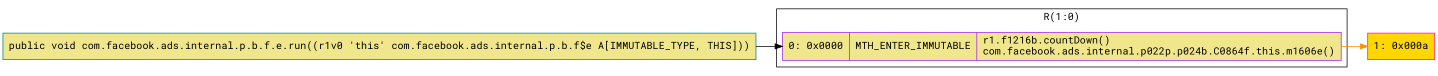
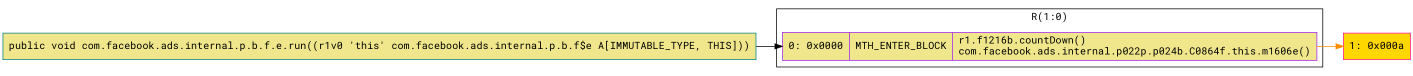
(913, 46) -> (901, 46)
